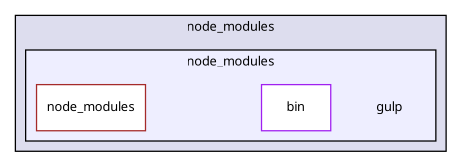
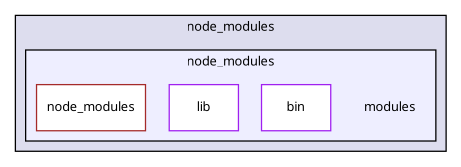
none -> (204, 108)
(390, 108) -> (390, 108)
